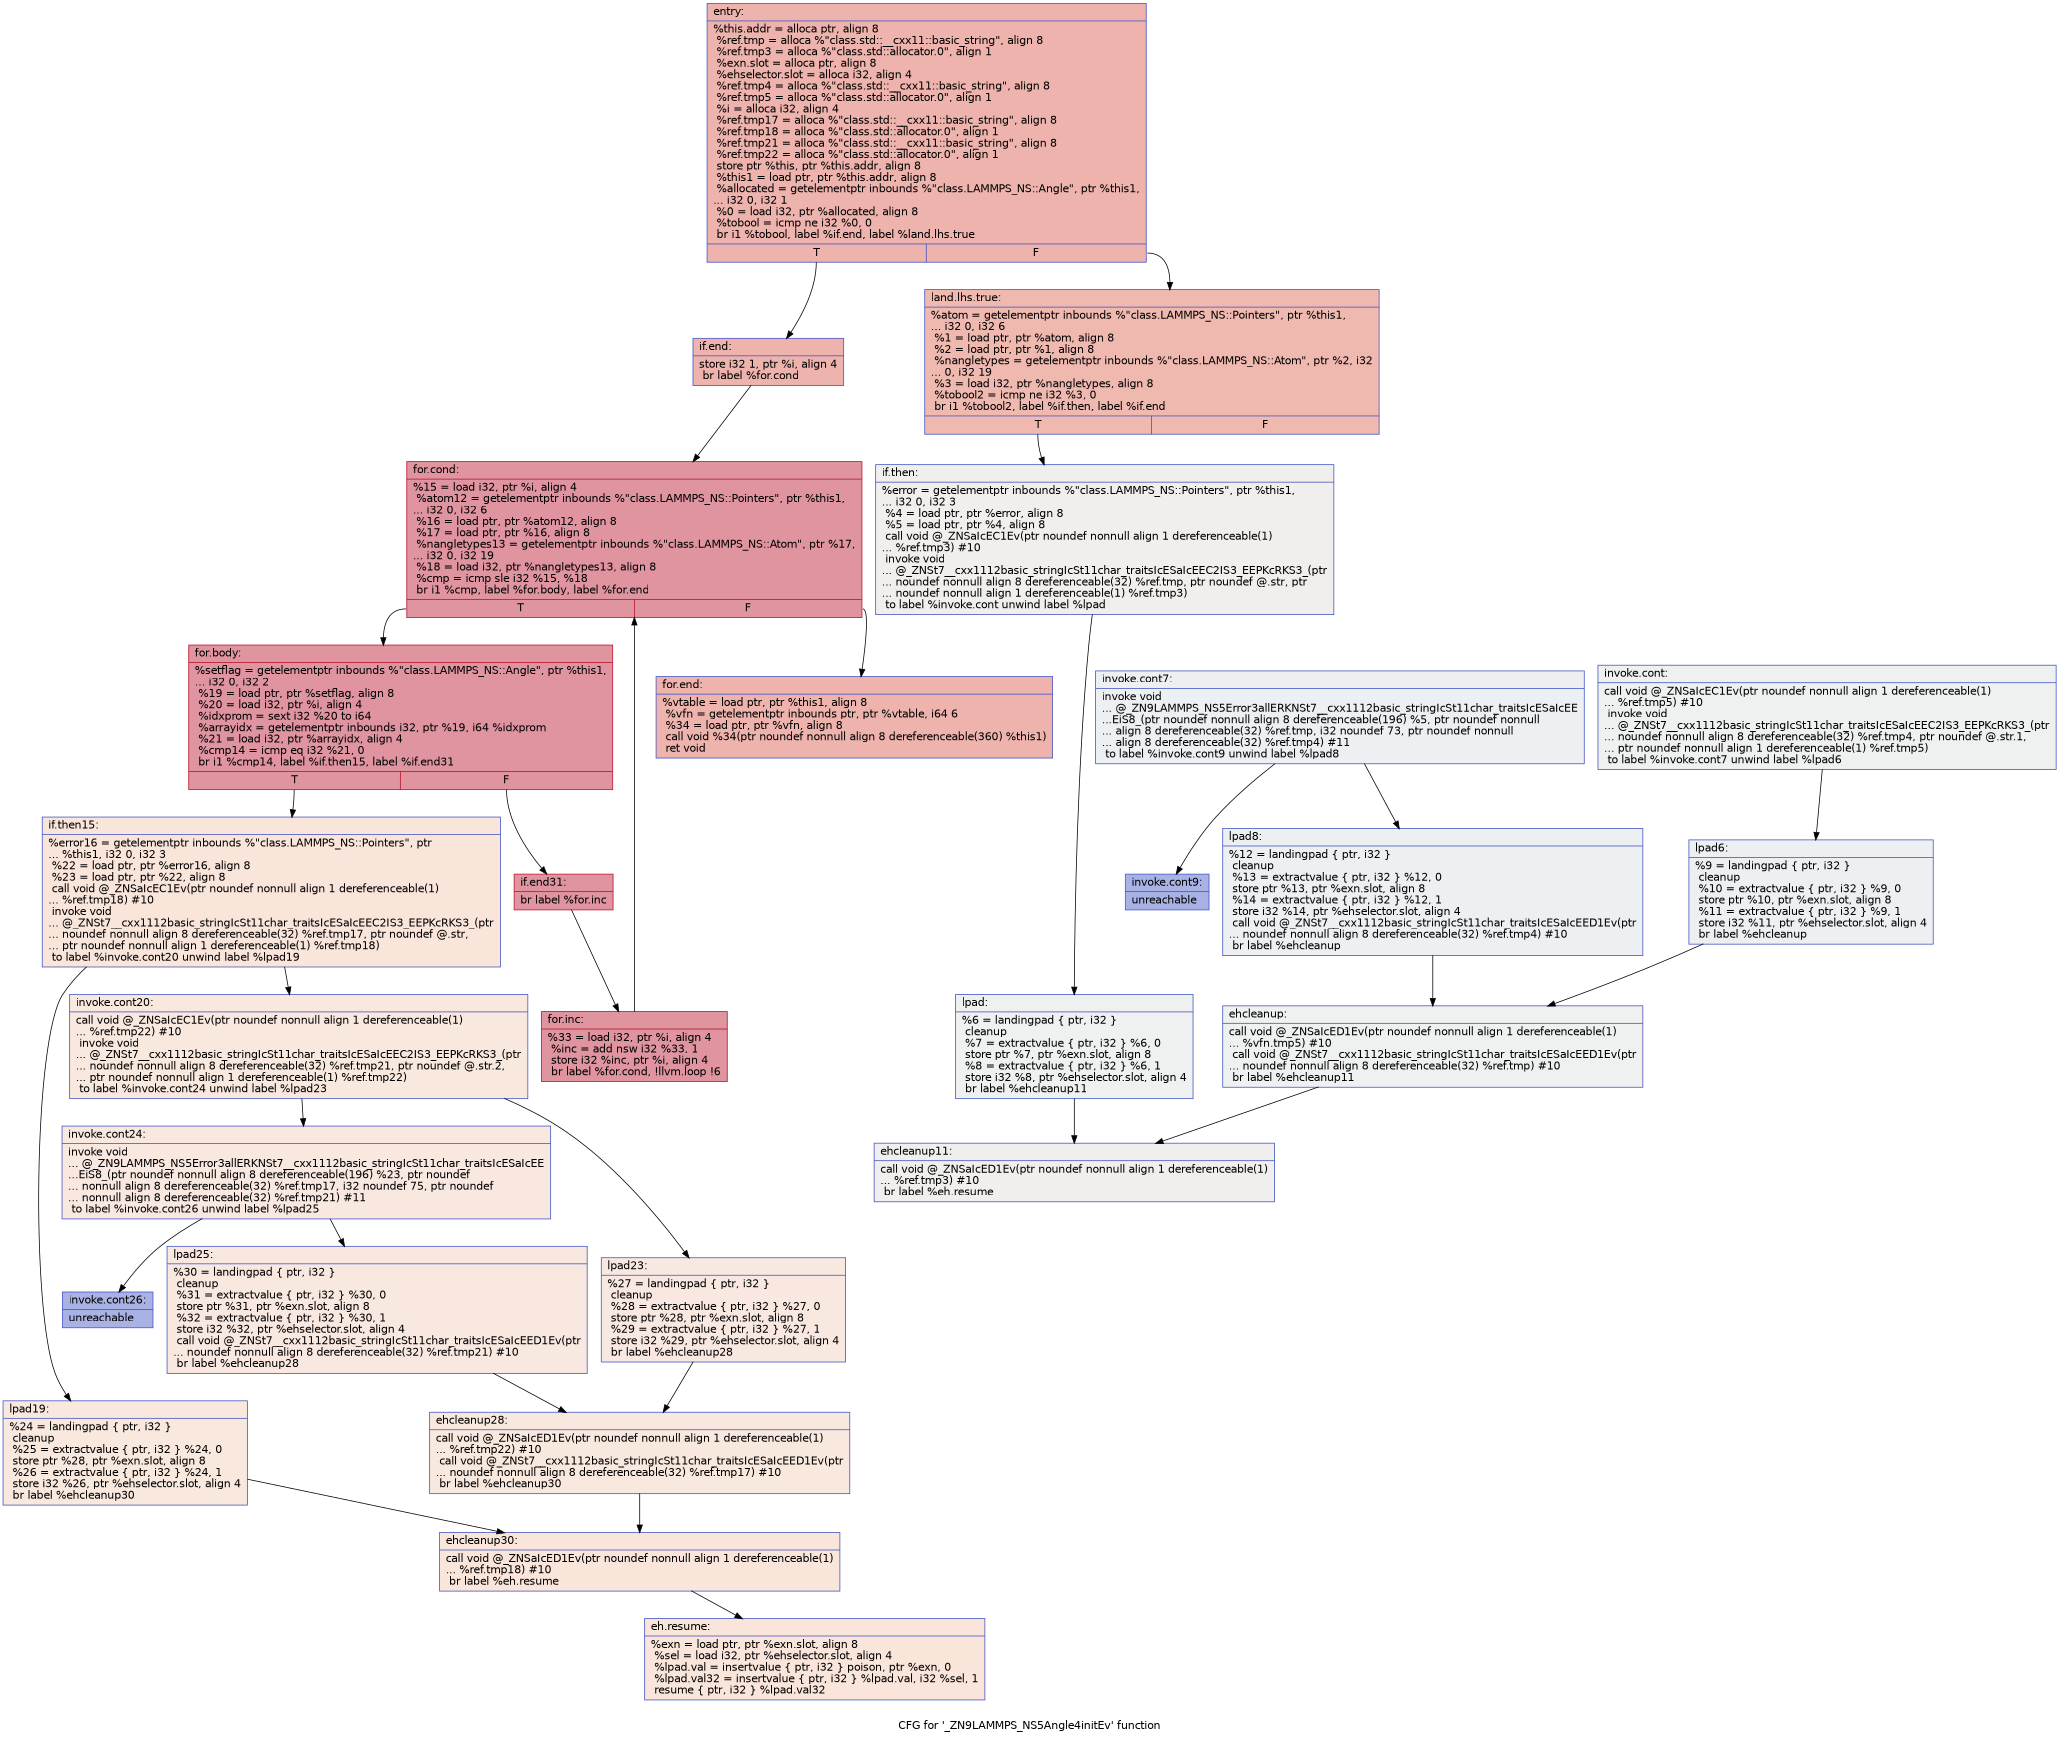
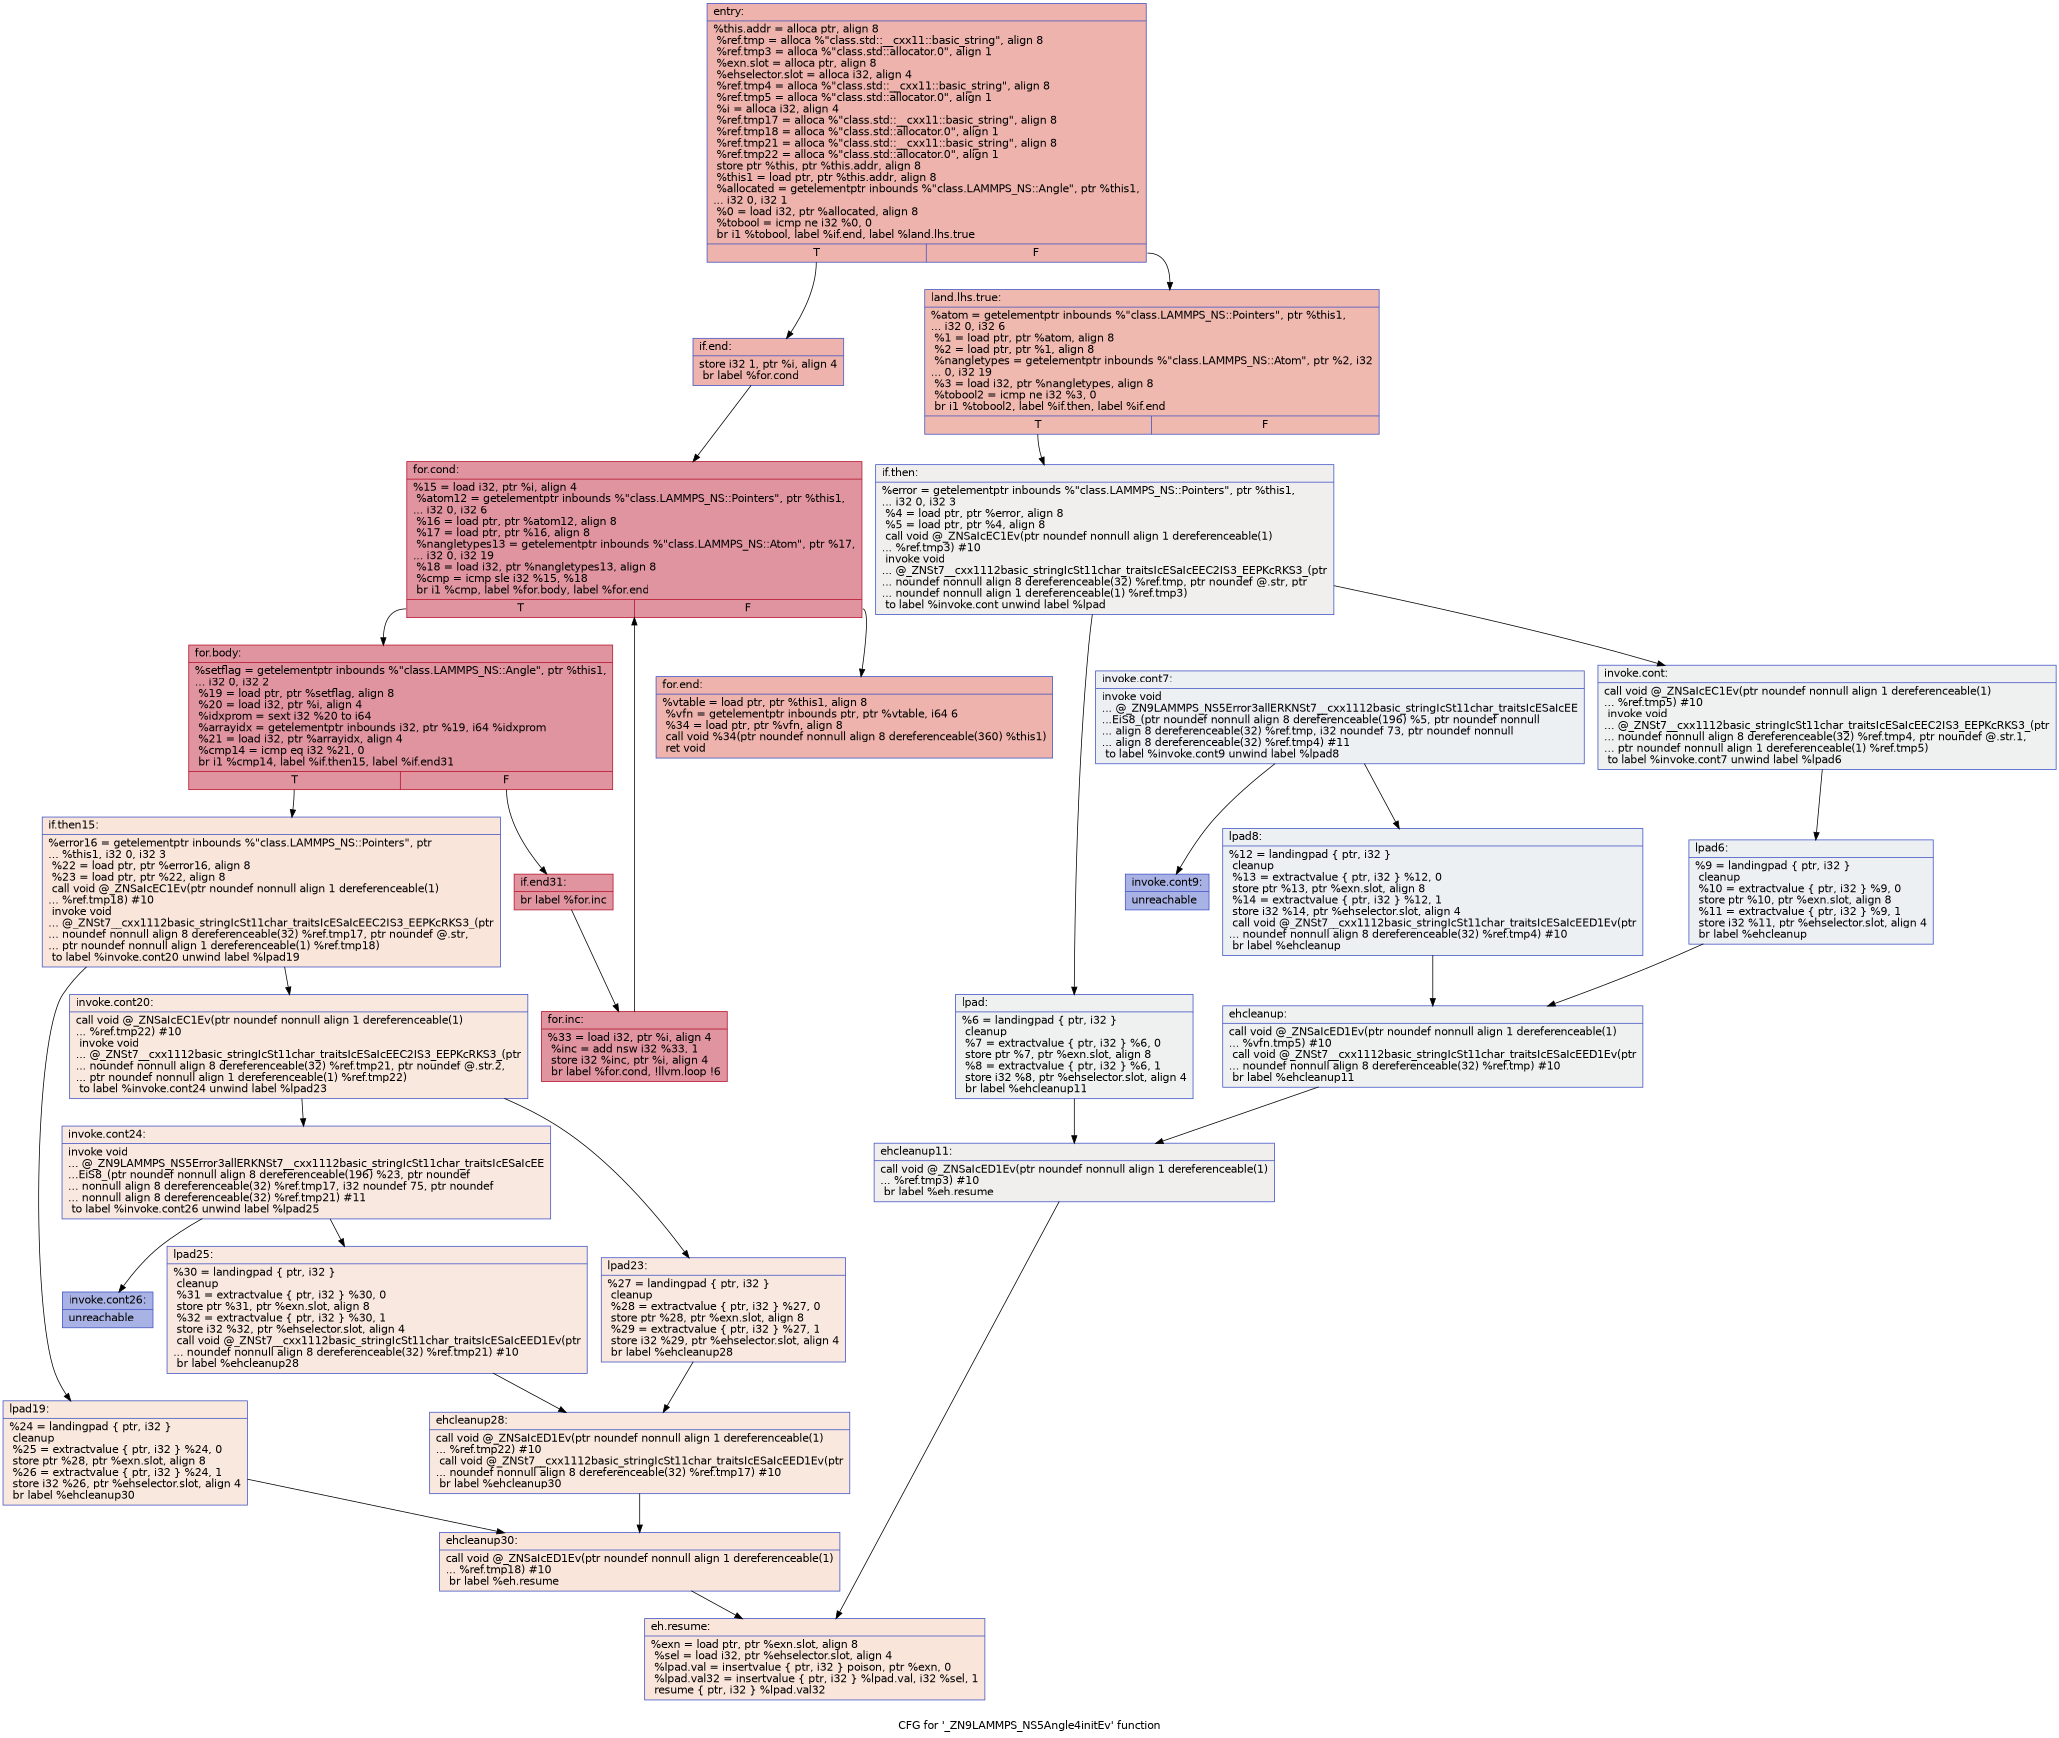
none -> (1496, 622)
none -> (950, 1407)
